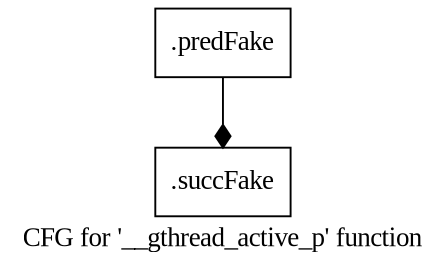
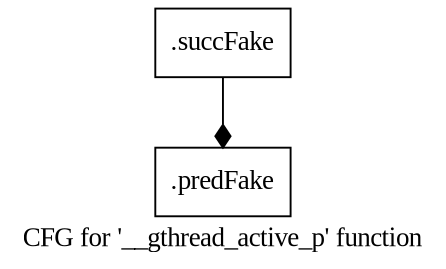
(223, 101) -> (223, 101)
